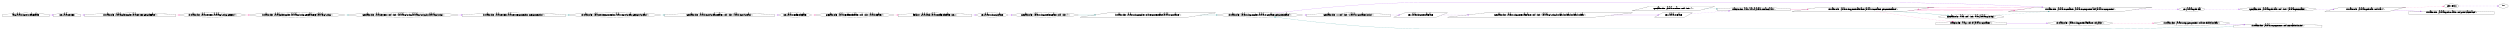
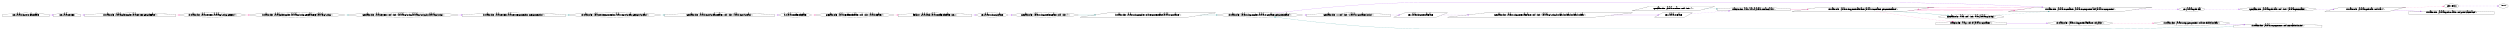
(2503, 6) -> (2503, 6)
(26, 15) -> (26, 15)
(795, 15) -> (795, 15)
